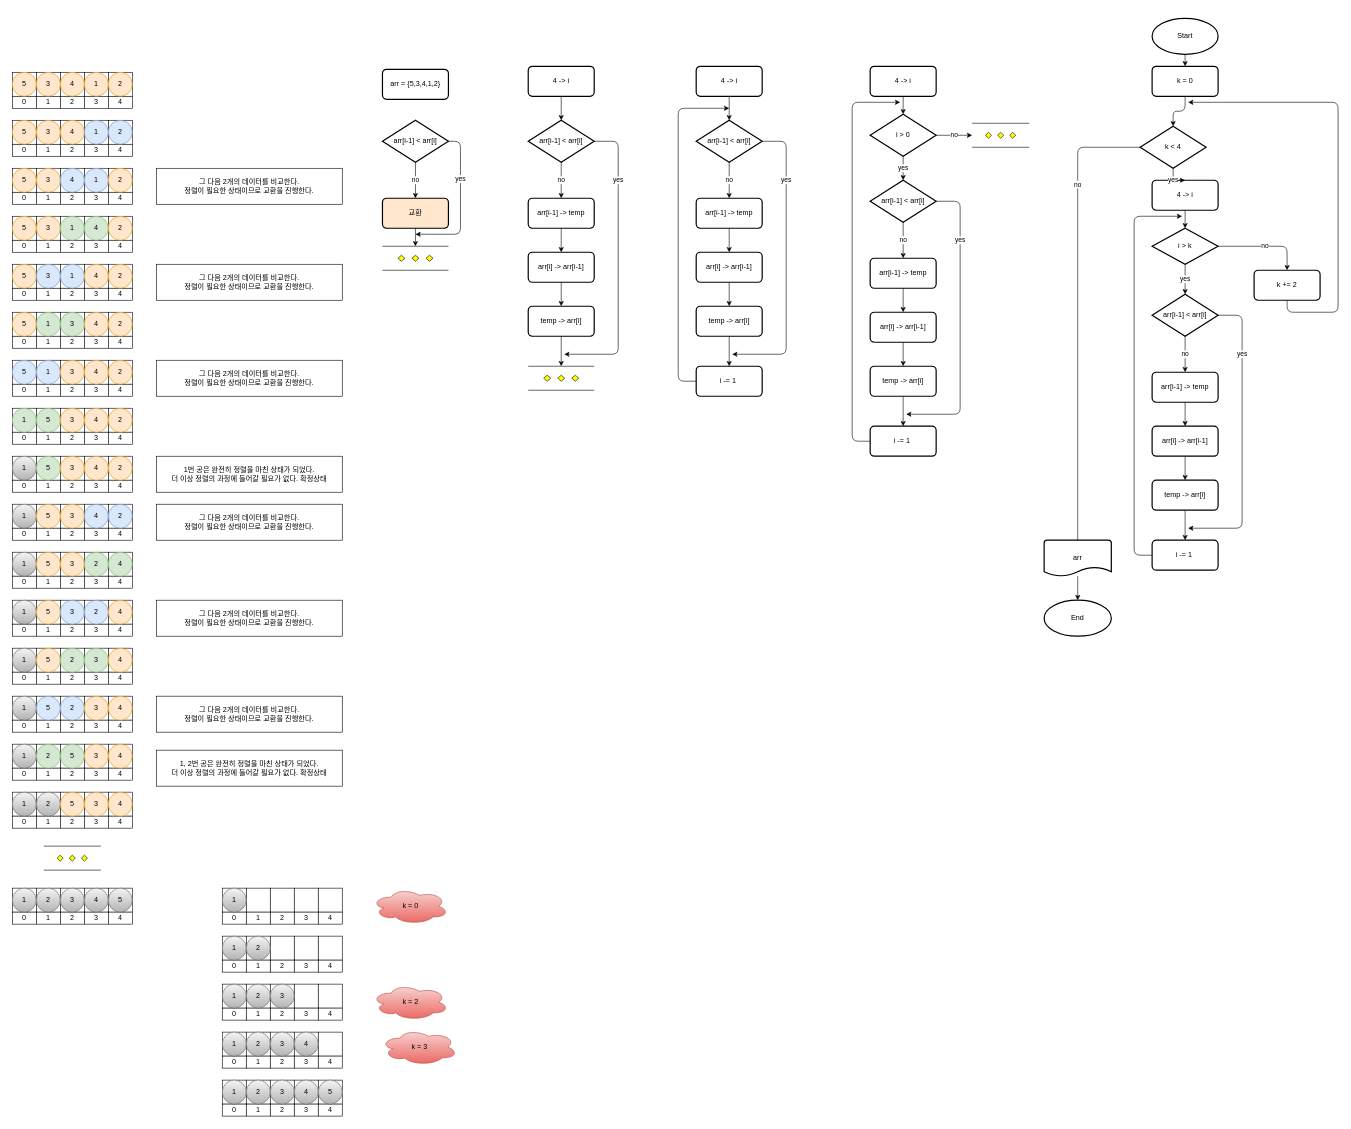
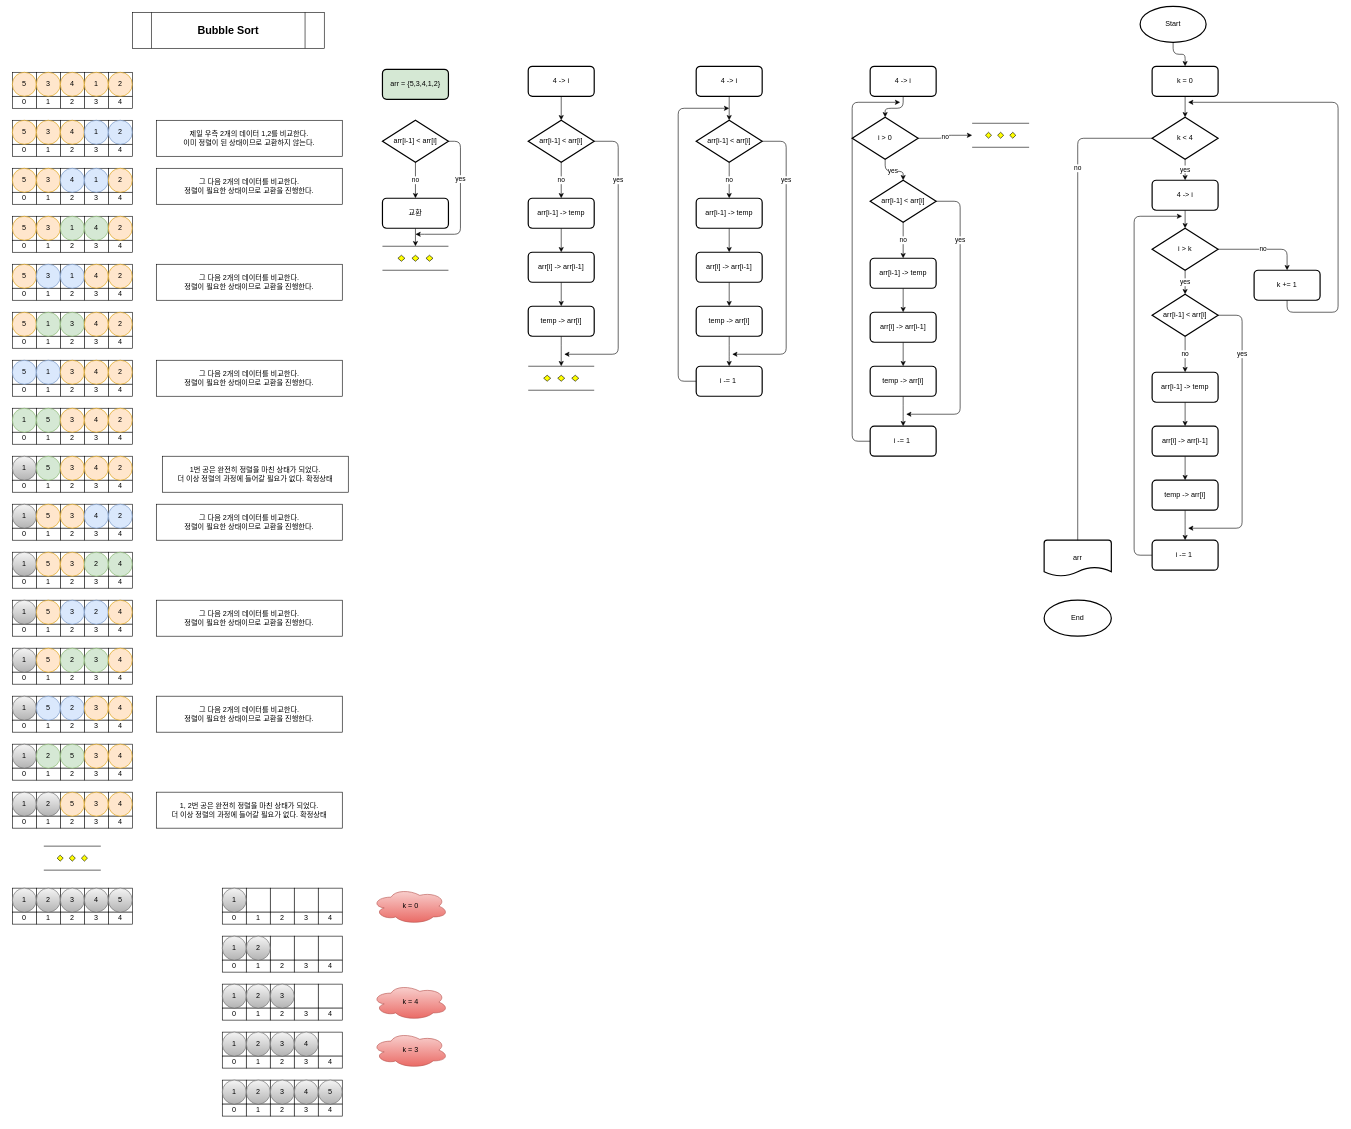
none -> (228, 30)
(1185, 36) -> (1173, 24)
(416, 84) -> (416, 84)
(903, 135) -> (885, 138)
none -> (249, 138)
(1173, 147) -> (1185, 138)
(416, 213) -> (416, 213)
(1185, 246) -> (1185, 249)
(1287, 285) -> (1287, 285)
(249, 474) -> (255, 474)
(1078, 594) -> none
(249, 768) -> (249, 810)
(411, 1002) -> (411, 1002)
(419, 1047) -> (410, 1050)
